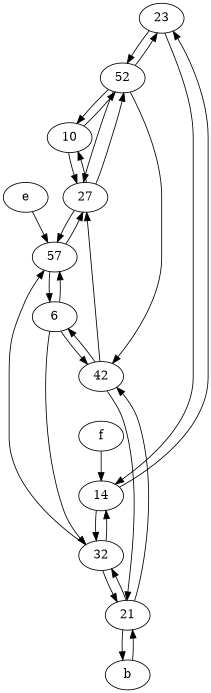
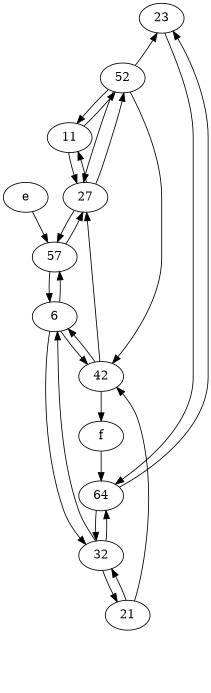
(140, 43) -> none
(70, 138) -> (70, 138)
(9, 423) -> (64, 443)
(134, 489) -> (101, 402)
(101, 496) -> (101, 496)
(128, 675) -> none
